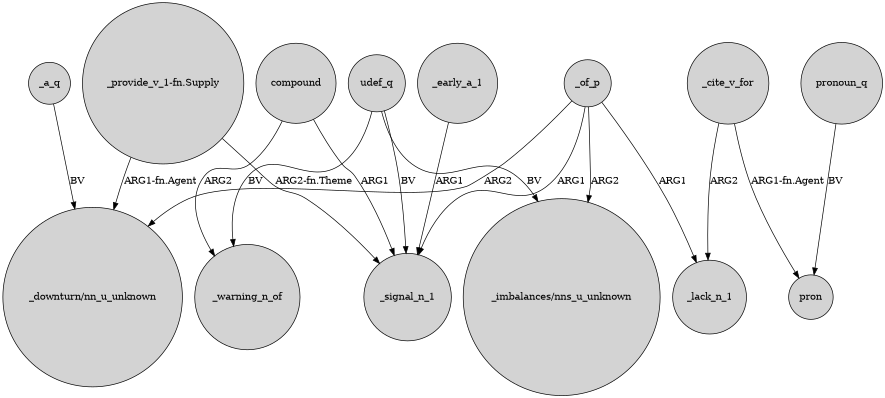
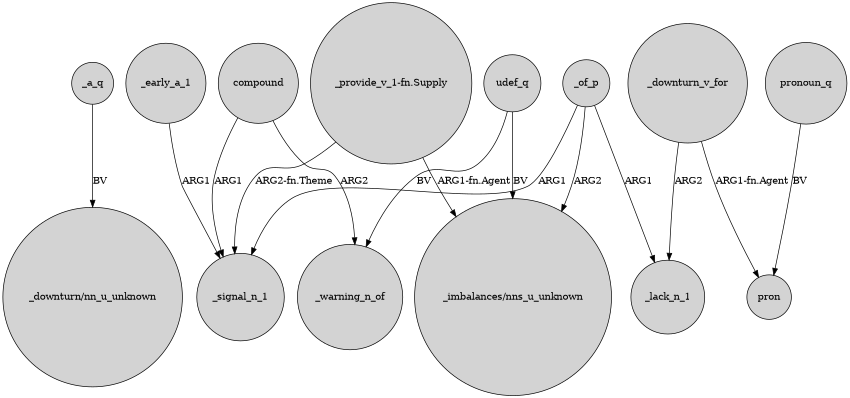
(728, 83) -> (688, 83)
(399, 178) -> none
(123, 180) -> (437, 185)
(374, 192) -> none
